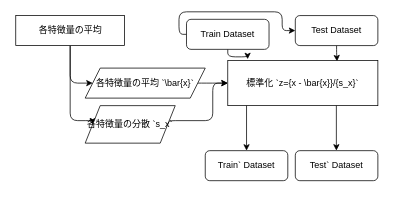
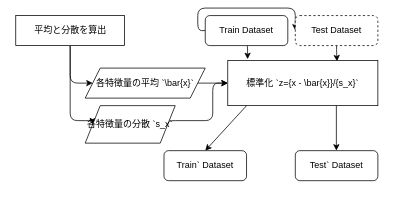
(71, 30) -> (71, 30)
(336, 30) -> (336, 30)
(228, 34) -> (246, 30)
(246, 165) -> (205, 165)
